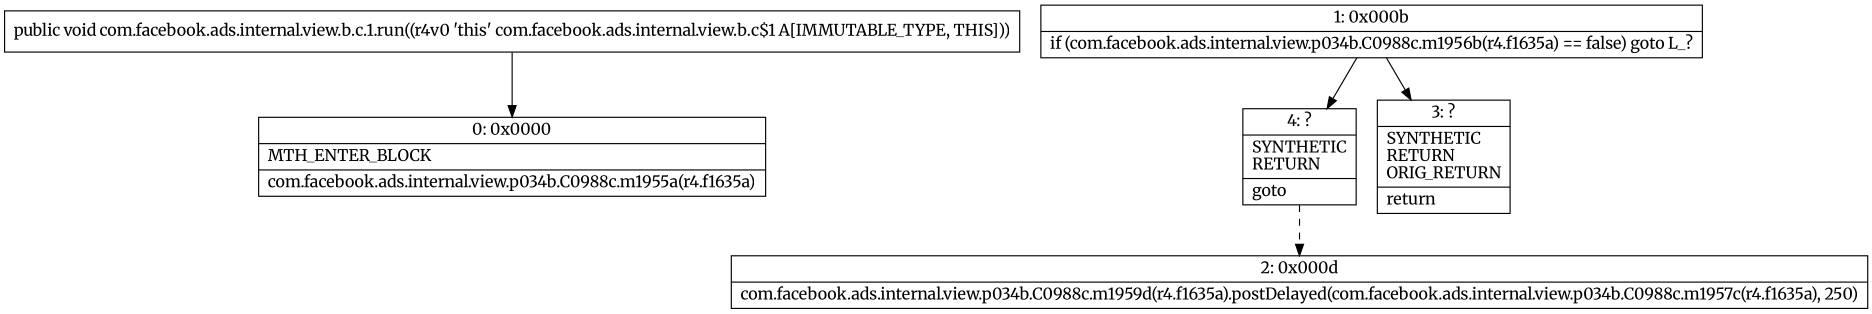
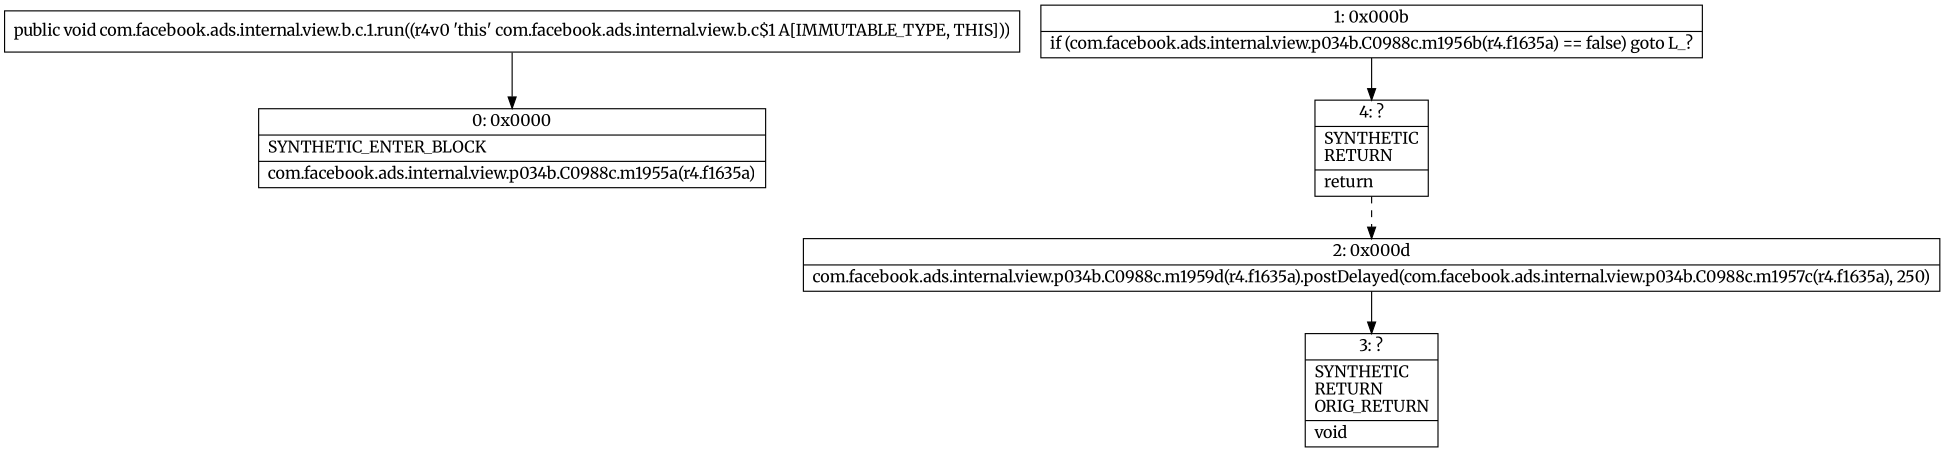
(1396, 74) -> (1372, 307)
(350, 156) -> (377, 148)
(1270, 191) -> (1349, 183)
(1411, 200) -> (1331, 433)
